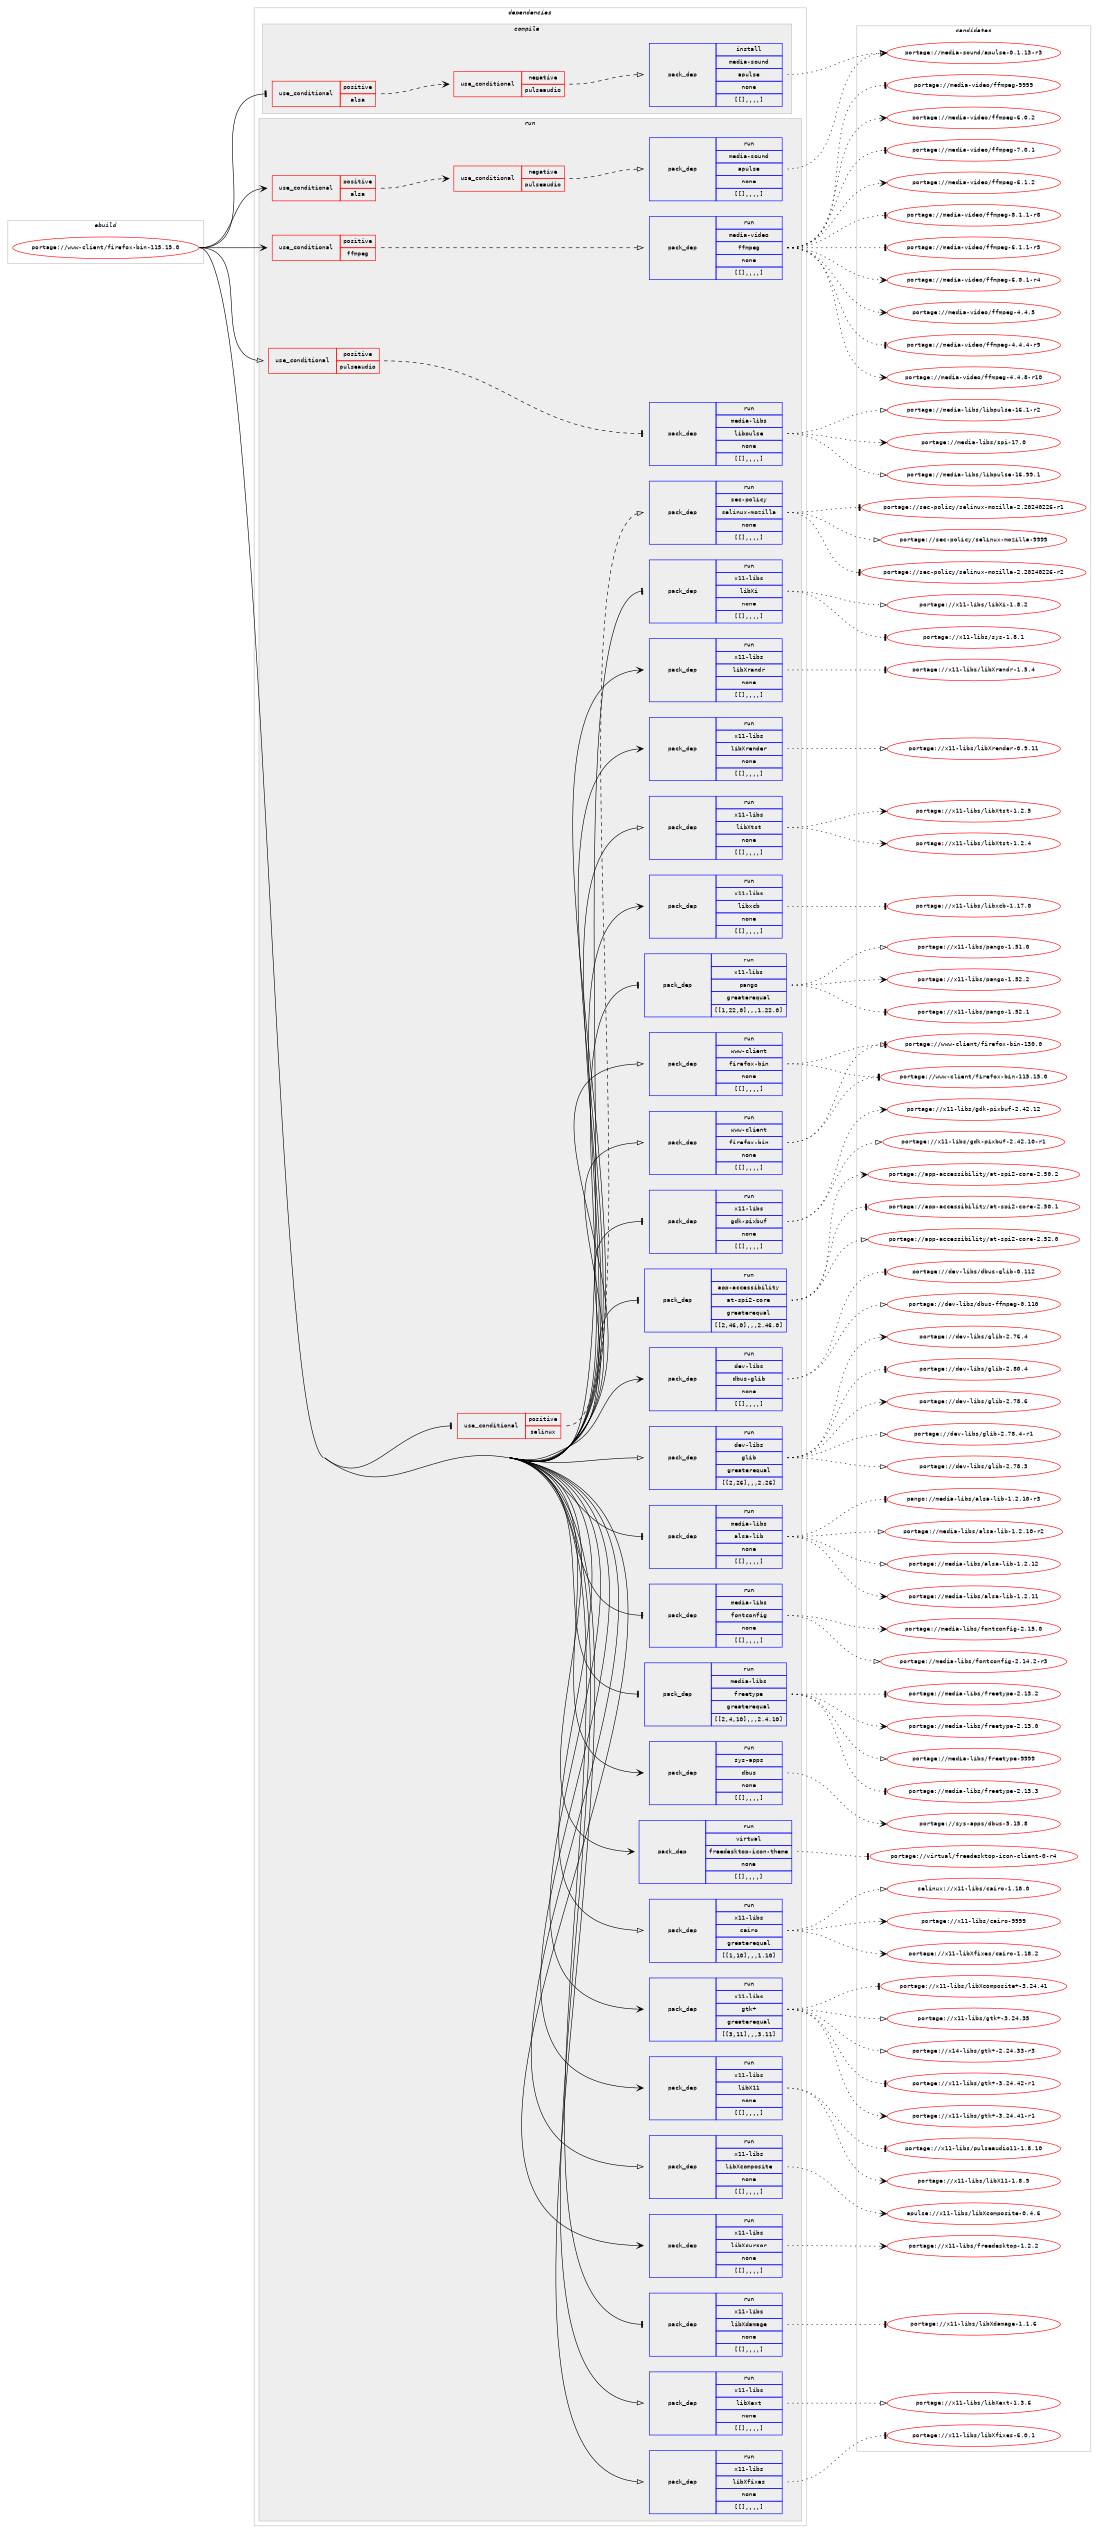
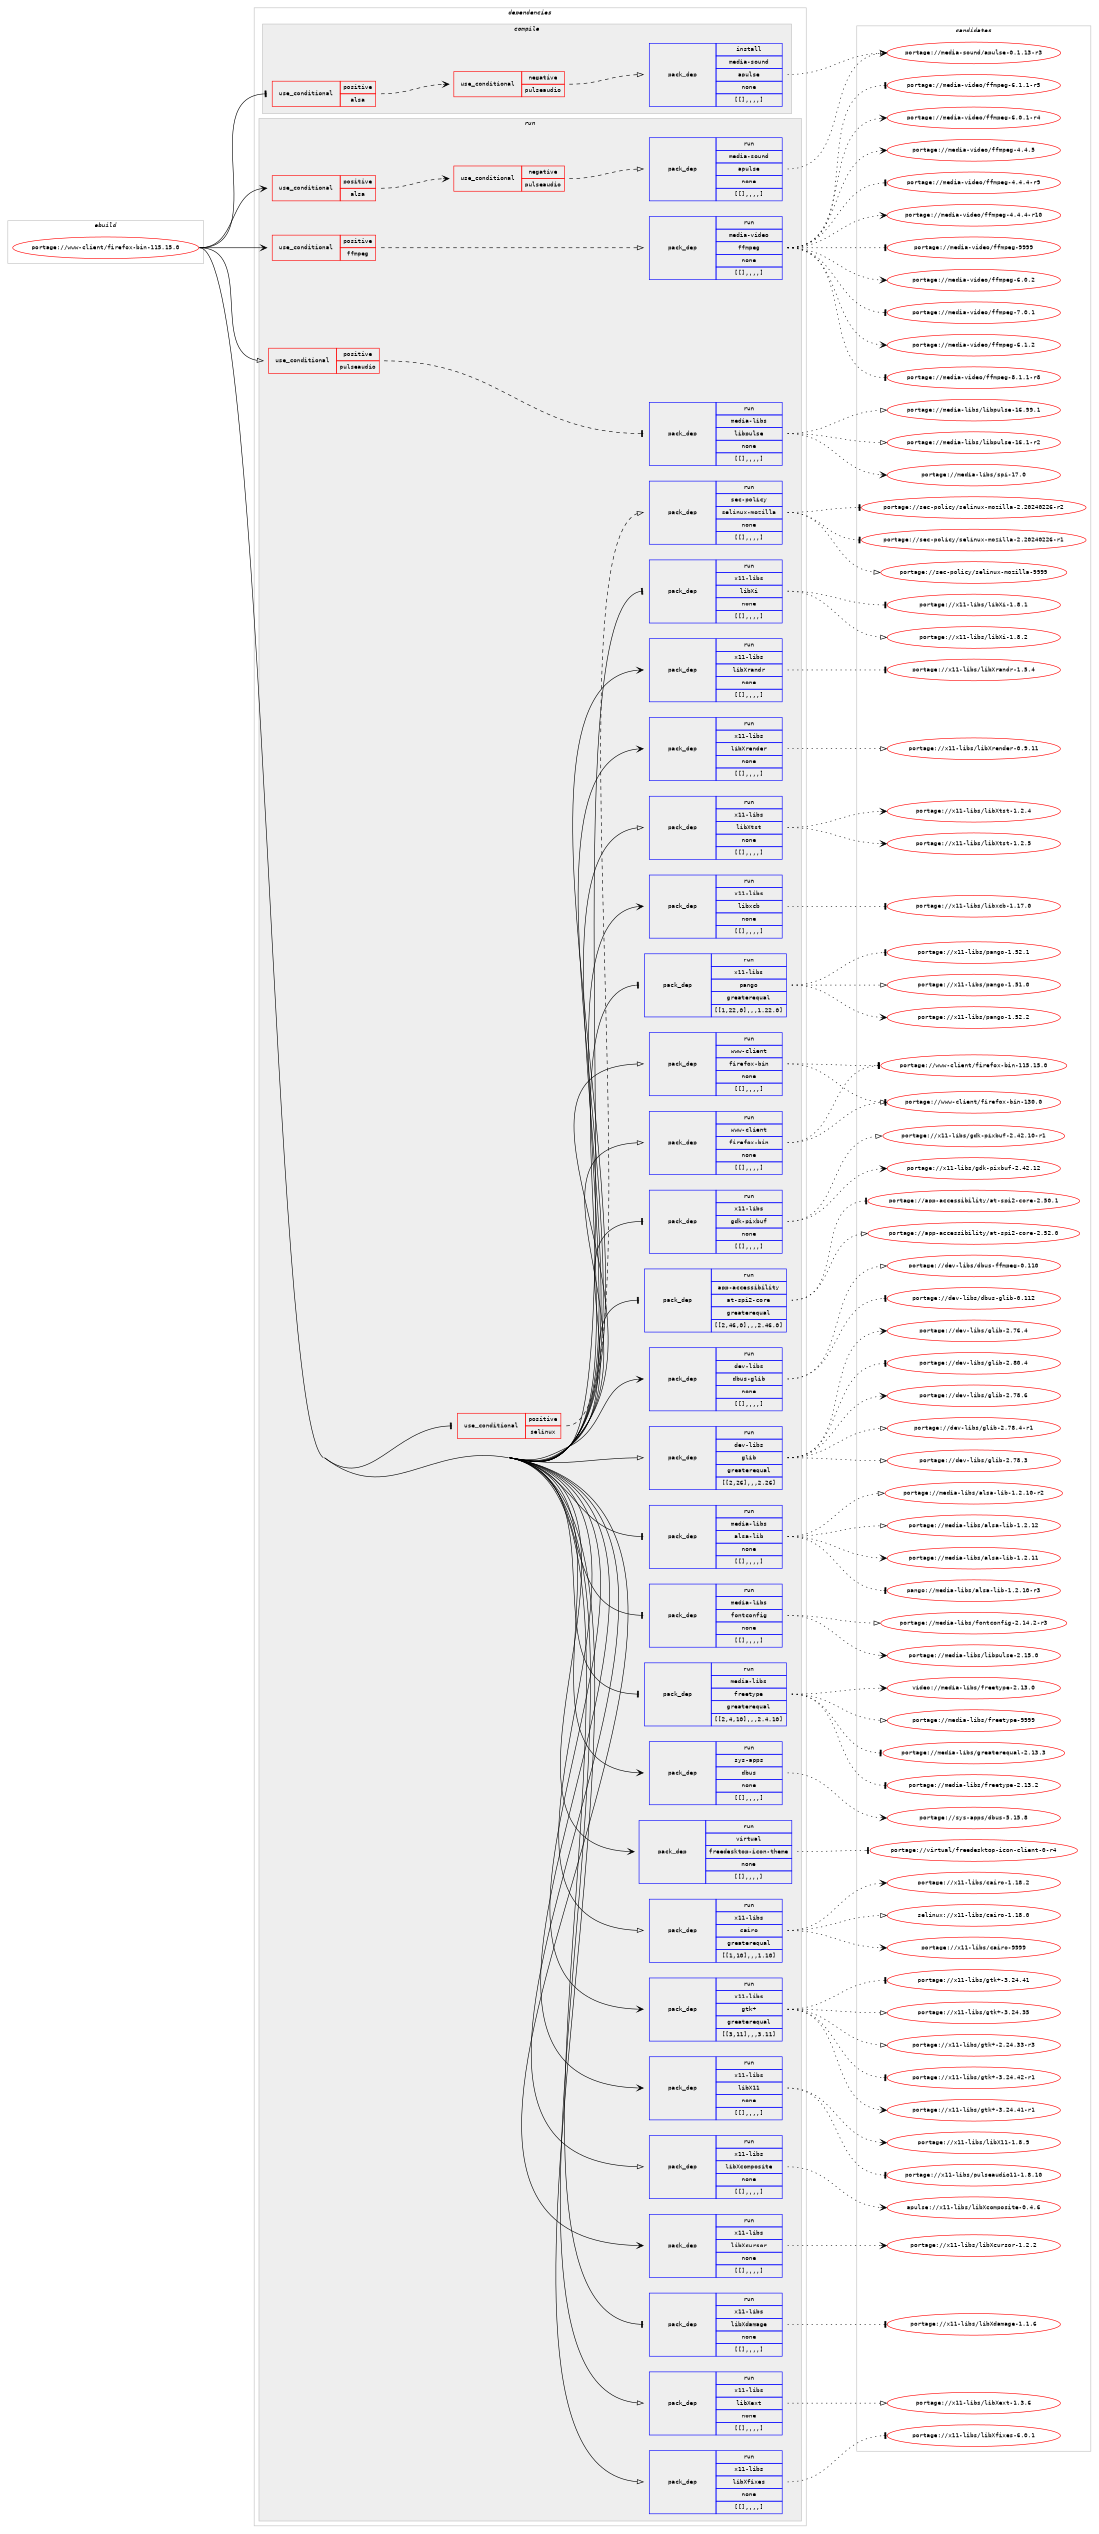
(974, 378) -> (974, 215)
(974, 637) -> (974, 605)
(974, 1175) -> none
(974, 1629) -> (974, 1656)
(974, 1727) -> (974, 1688)
(974, 1792) -> (974, 1753)
(974, 1954) -> (974, 1883)
(974, 1986) -> (974, 1980)
(974, 2051) -> (974, 2045)
(974, 2246) -> (974, 2246)
